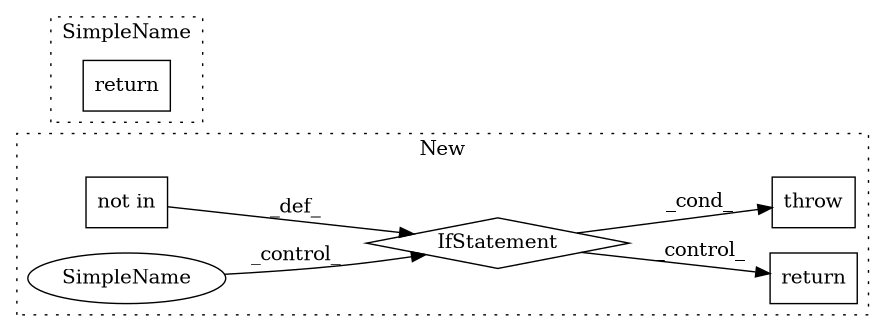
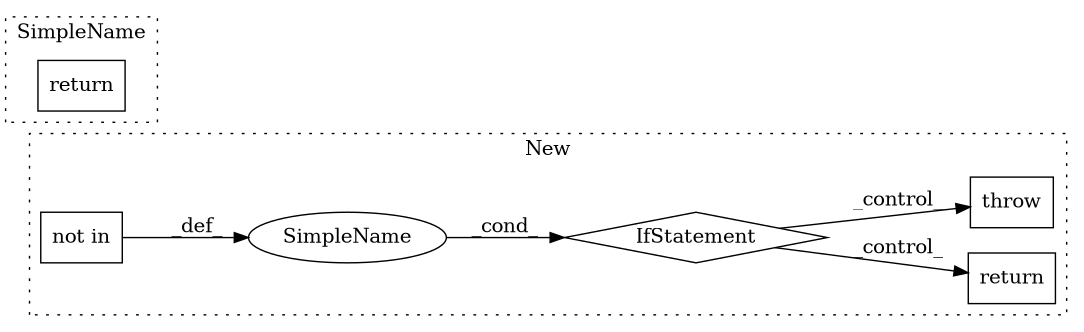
(700, 202) -> (898, 200)
(284, 220) -> (178, 238)
(296, 255) -> (505, 227)
